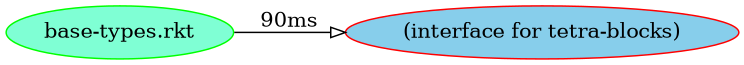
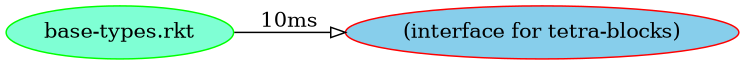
(290, 21) -> (290, 21)
